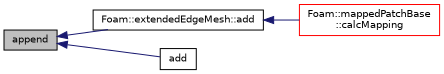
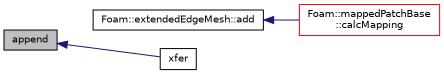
(88, 32) -> none
(178, 59) -> (178, 59)
